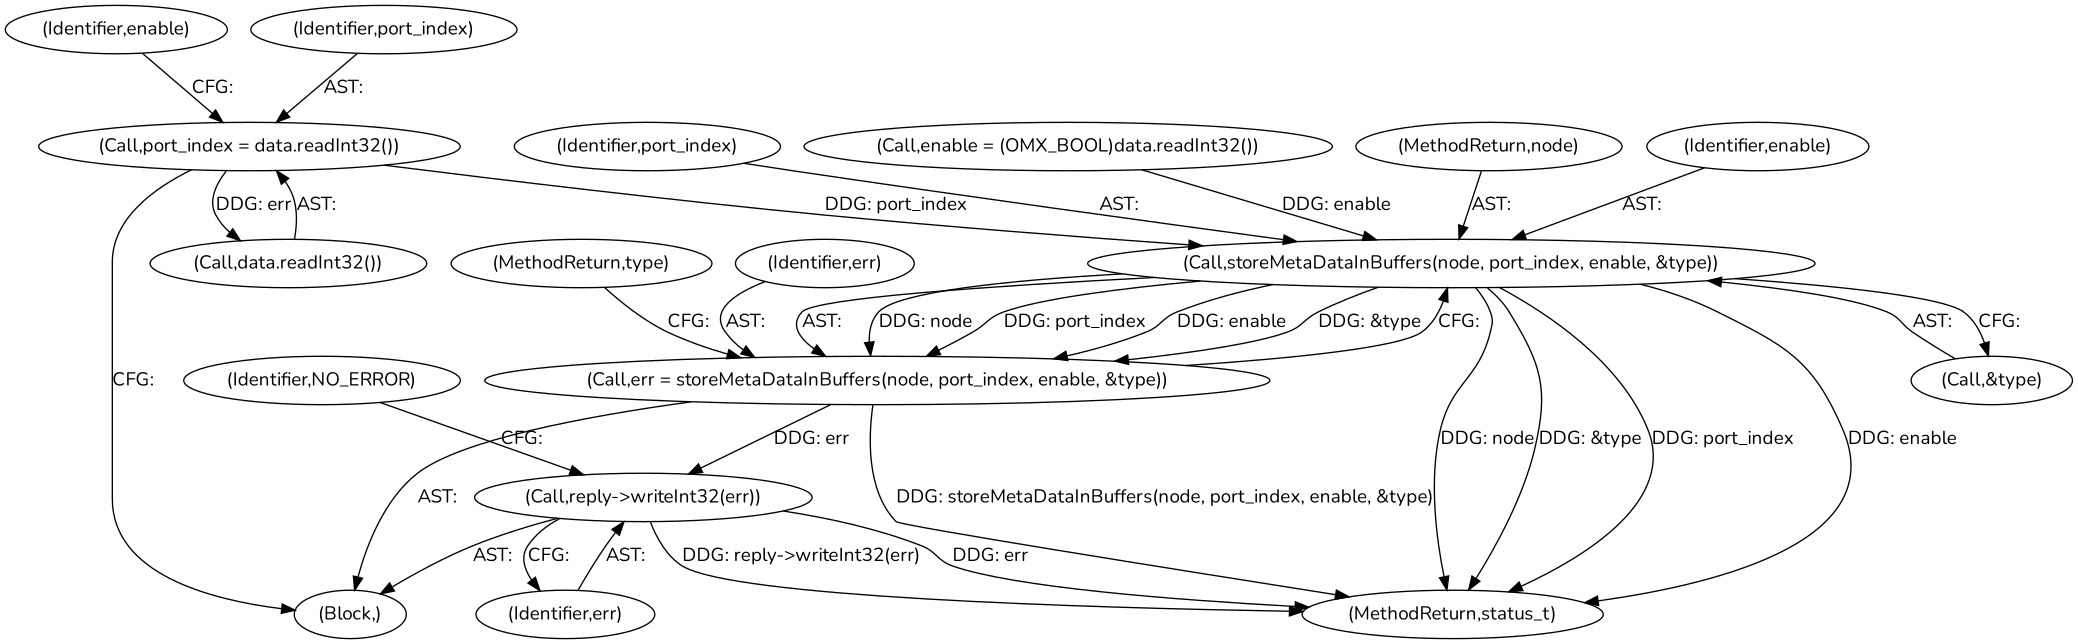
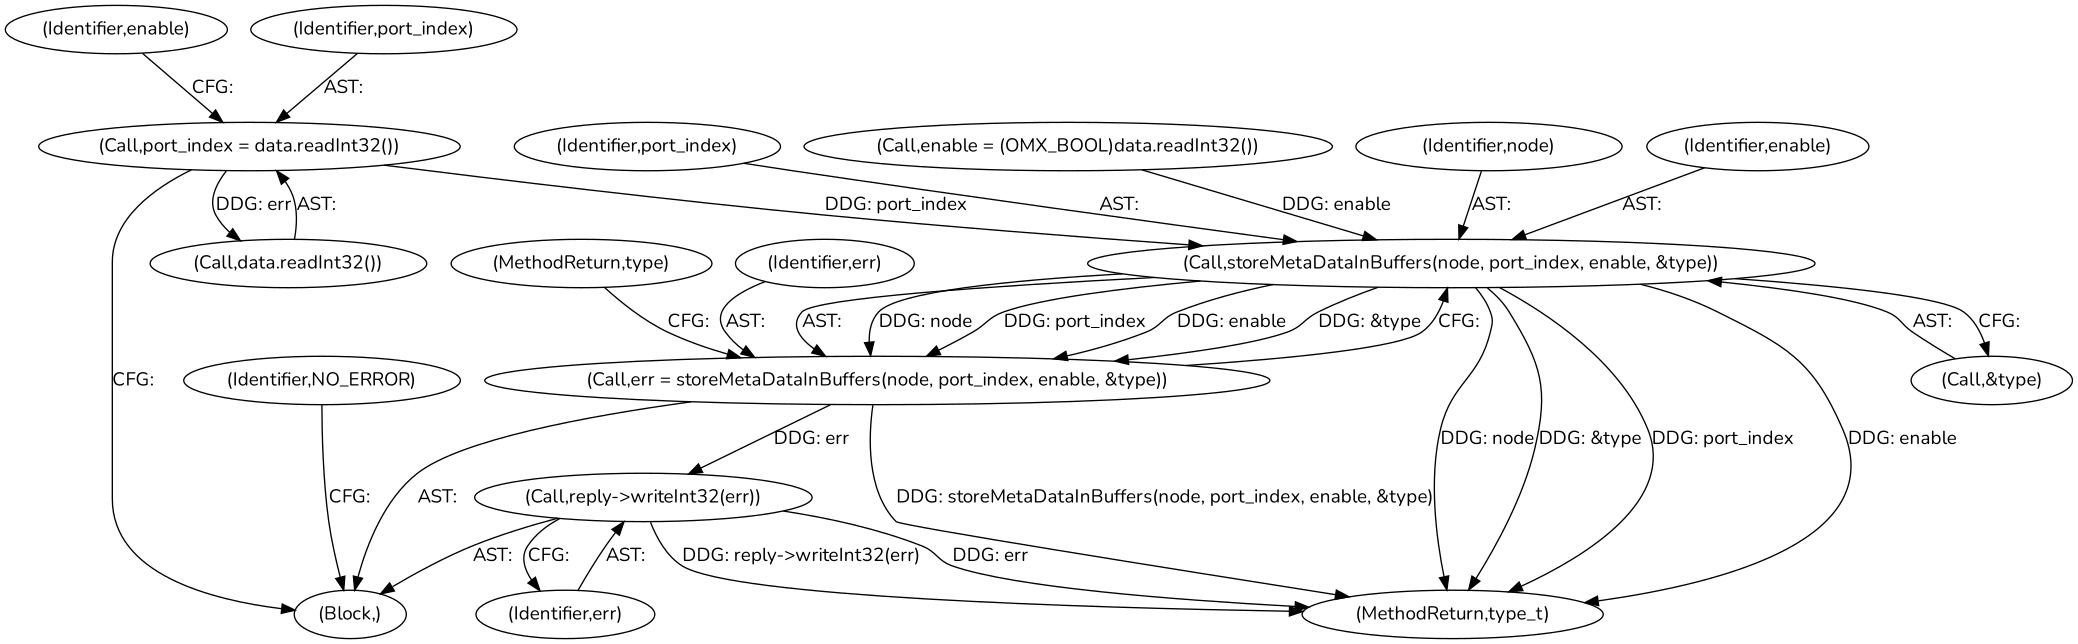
(1489, 147) -> (1489, 147)
(476, 436) -> (325, 492)
(1453, 614) -> (1453, 614)
